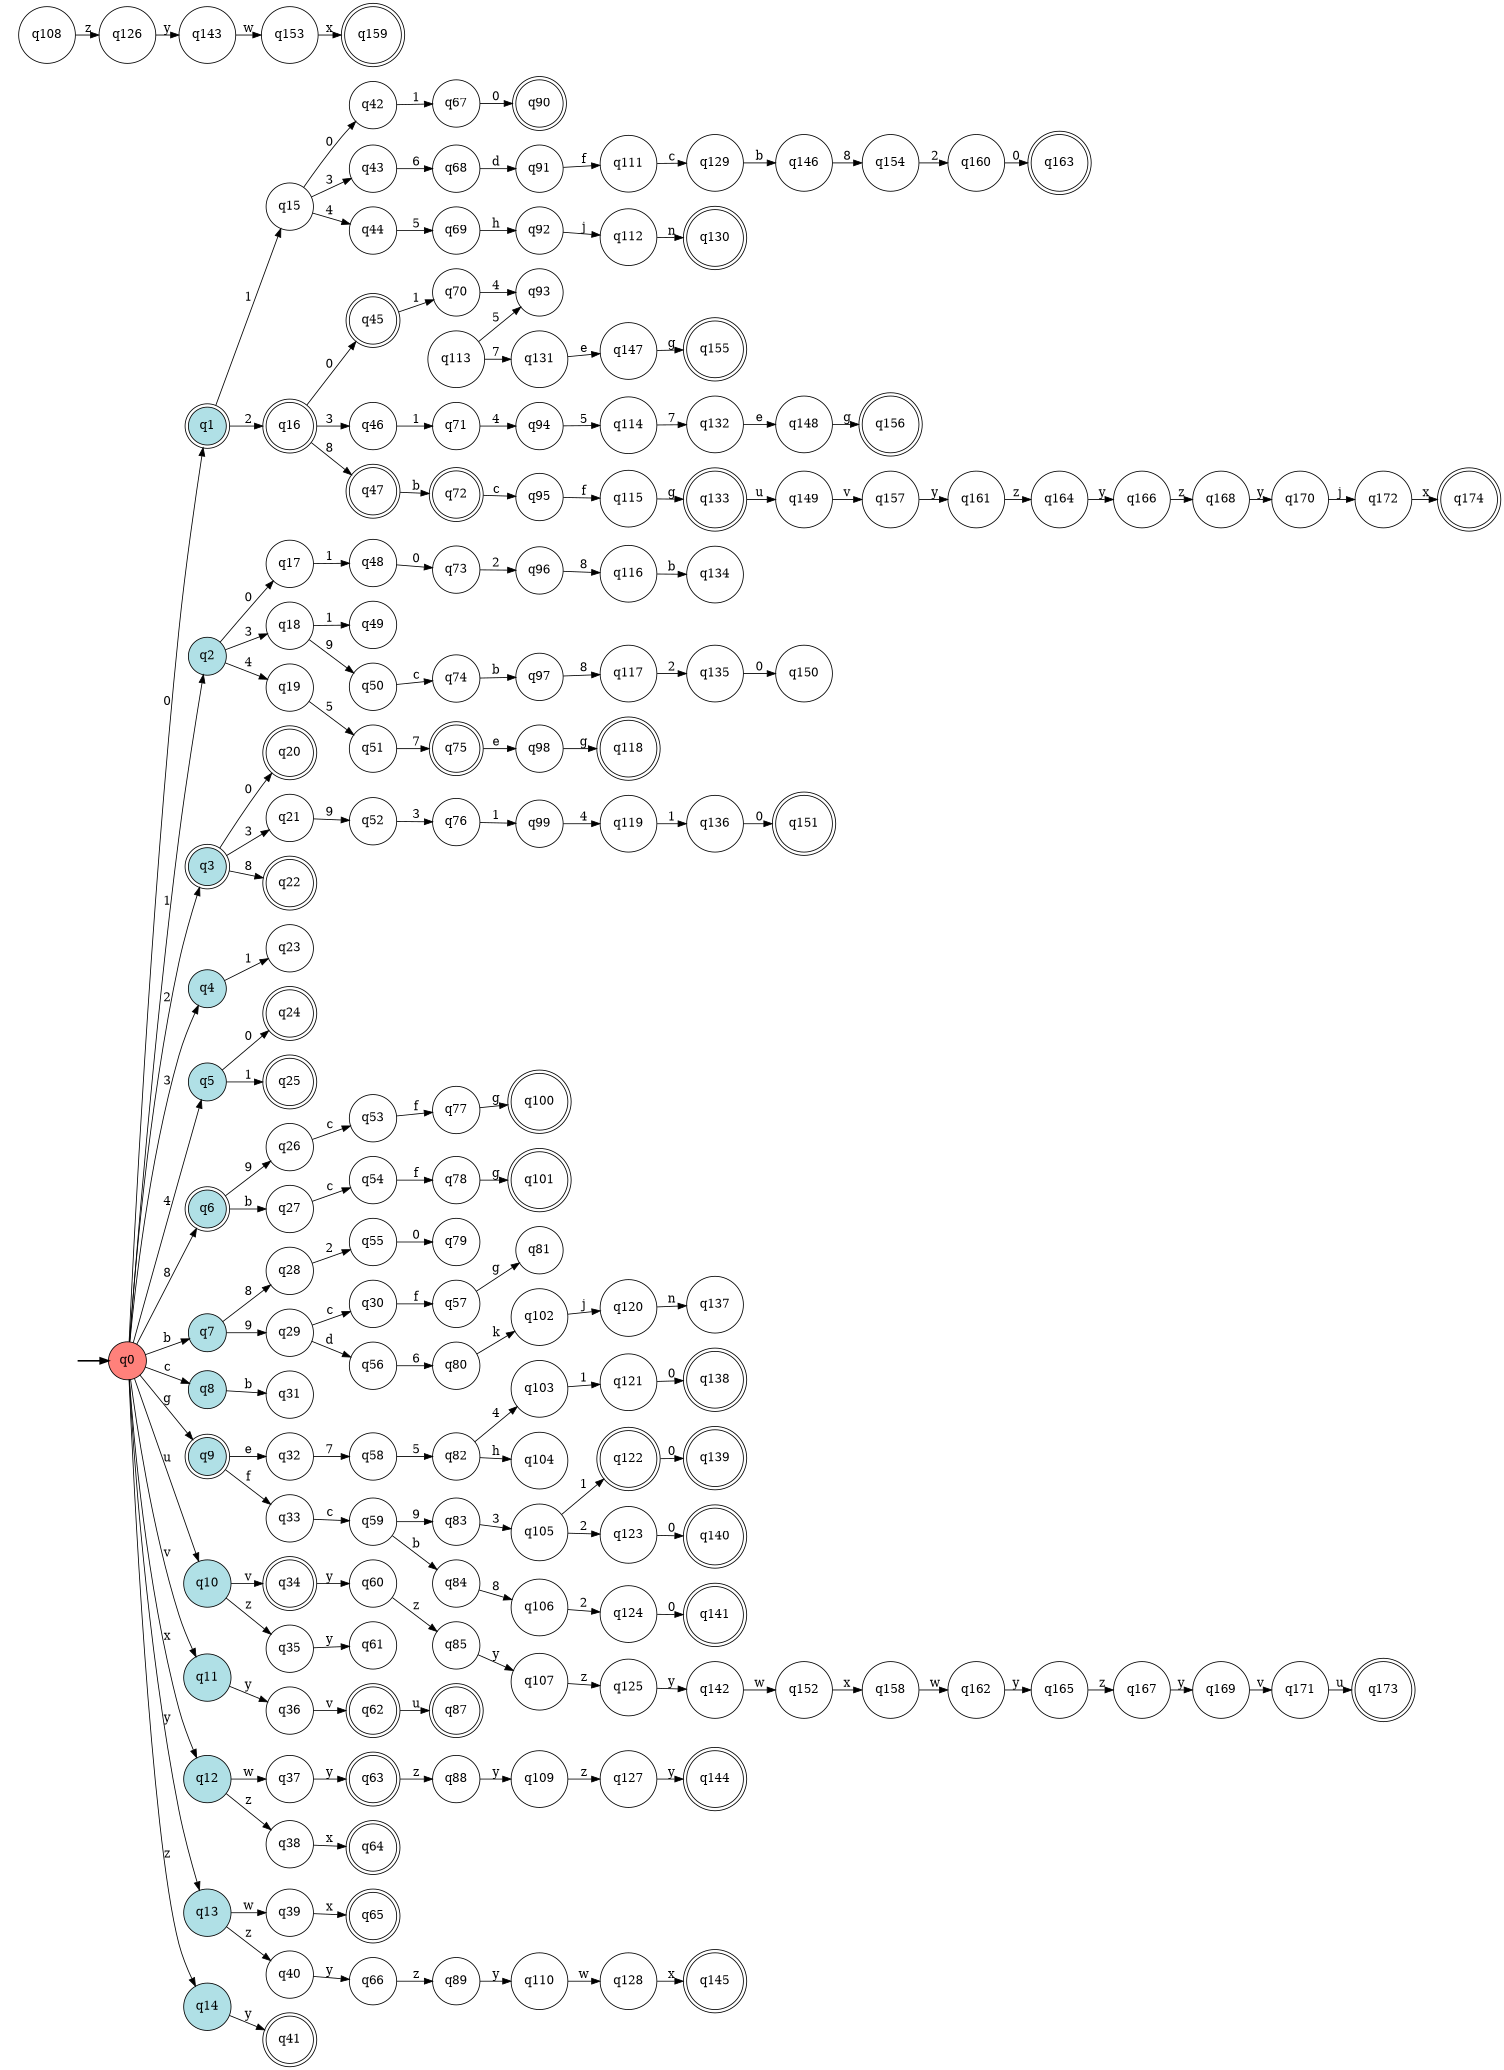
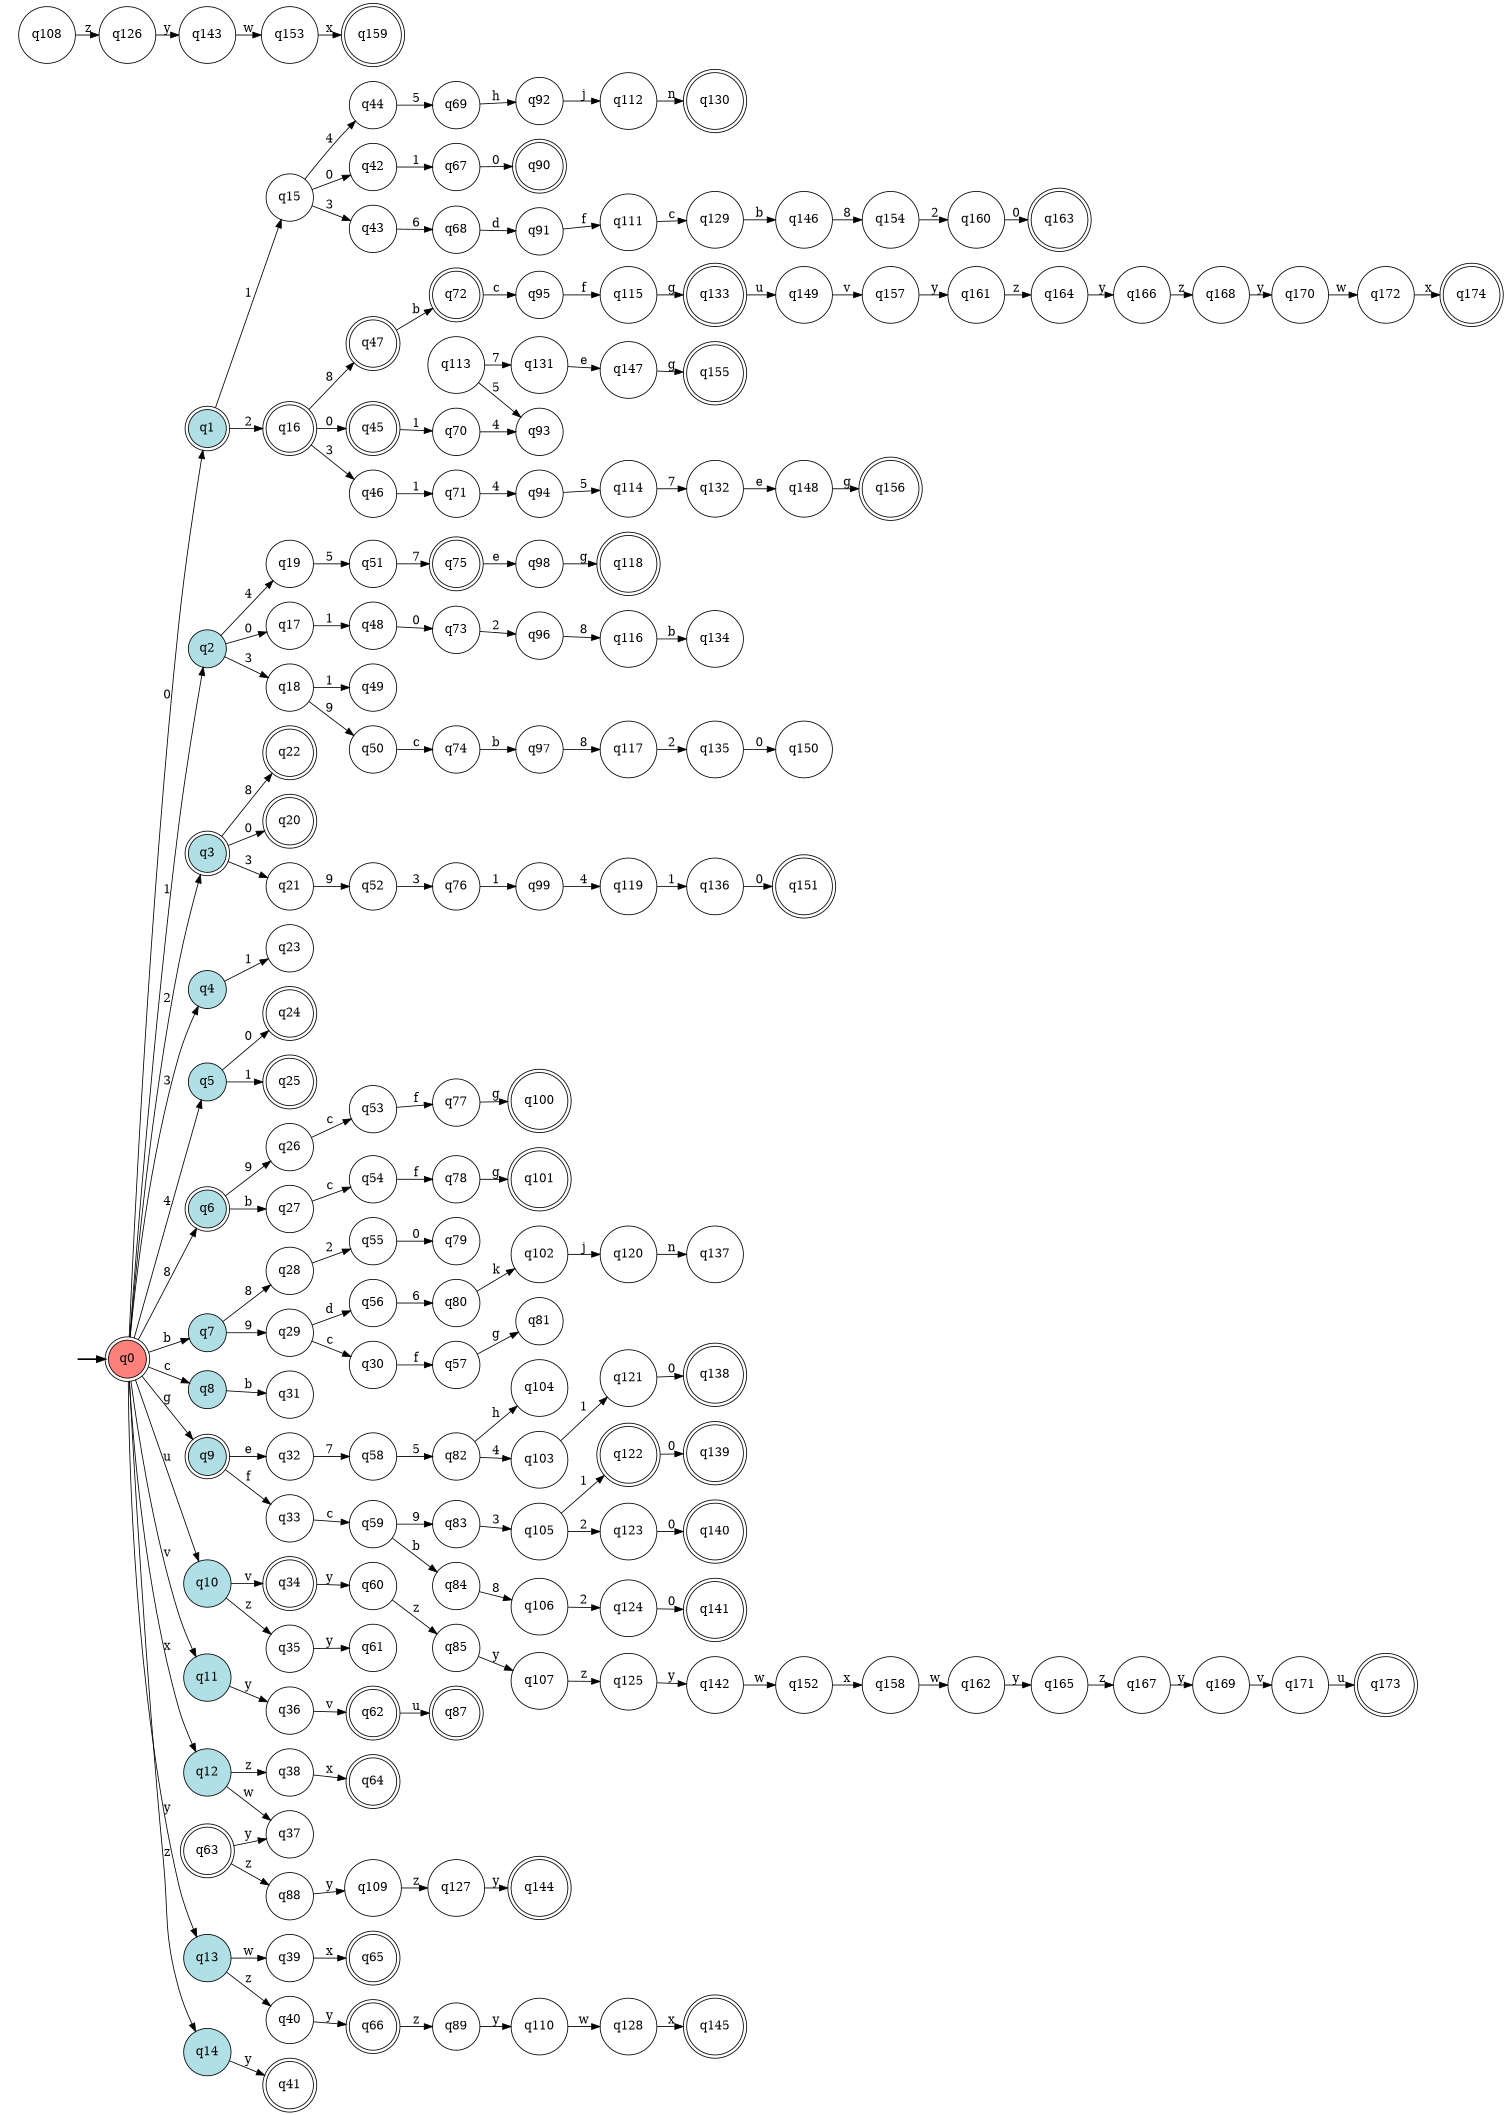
(1340, 493) -> (1341, 289)
(127, 1361) -> (127, 1359)
(326, 1779) -> (246, 1843)
(373, 1981) -> (373, 2027)
